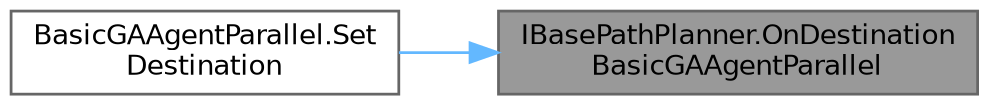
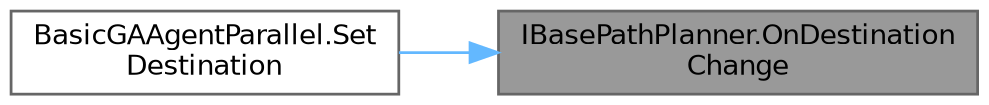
(738, 53) -> (738, 53)
